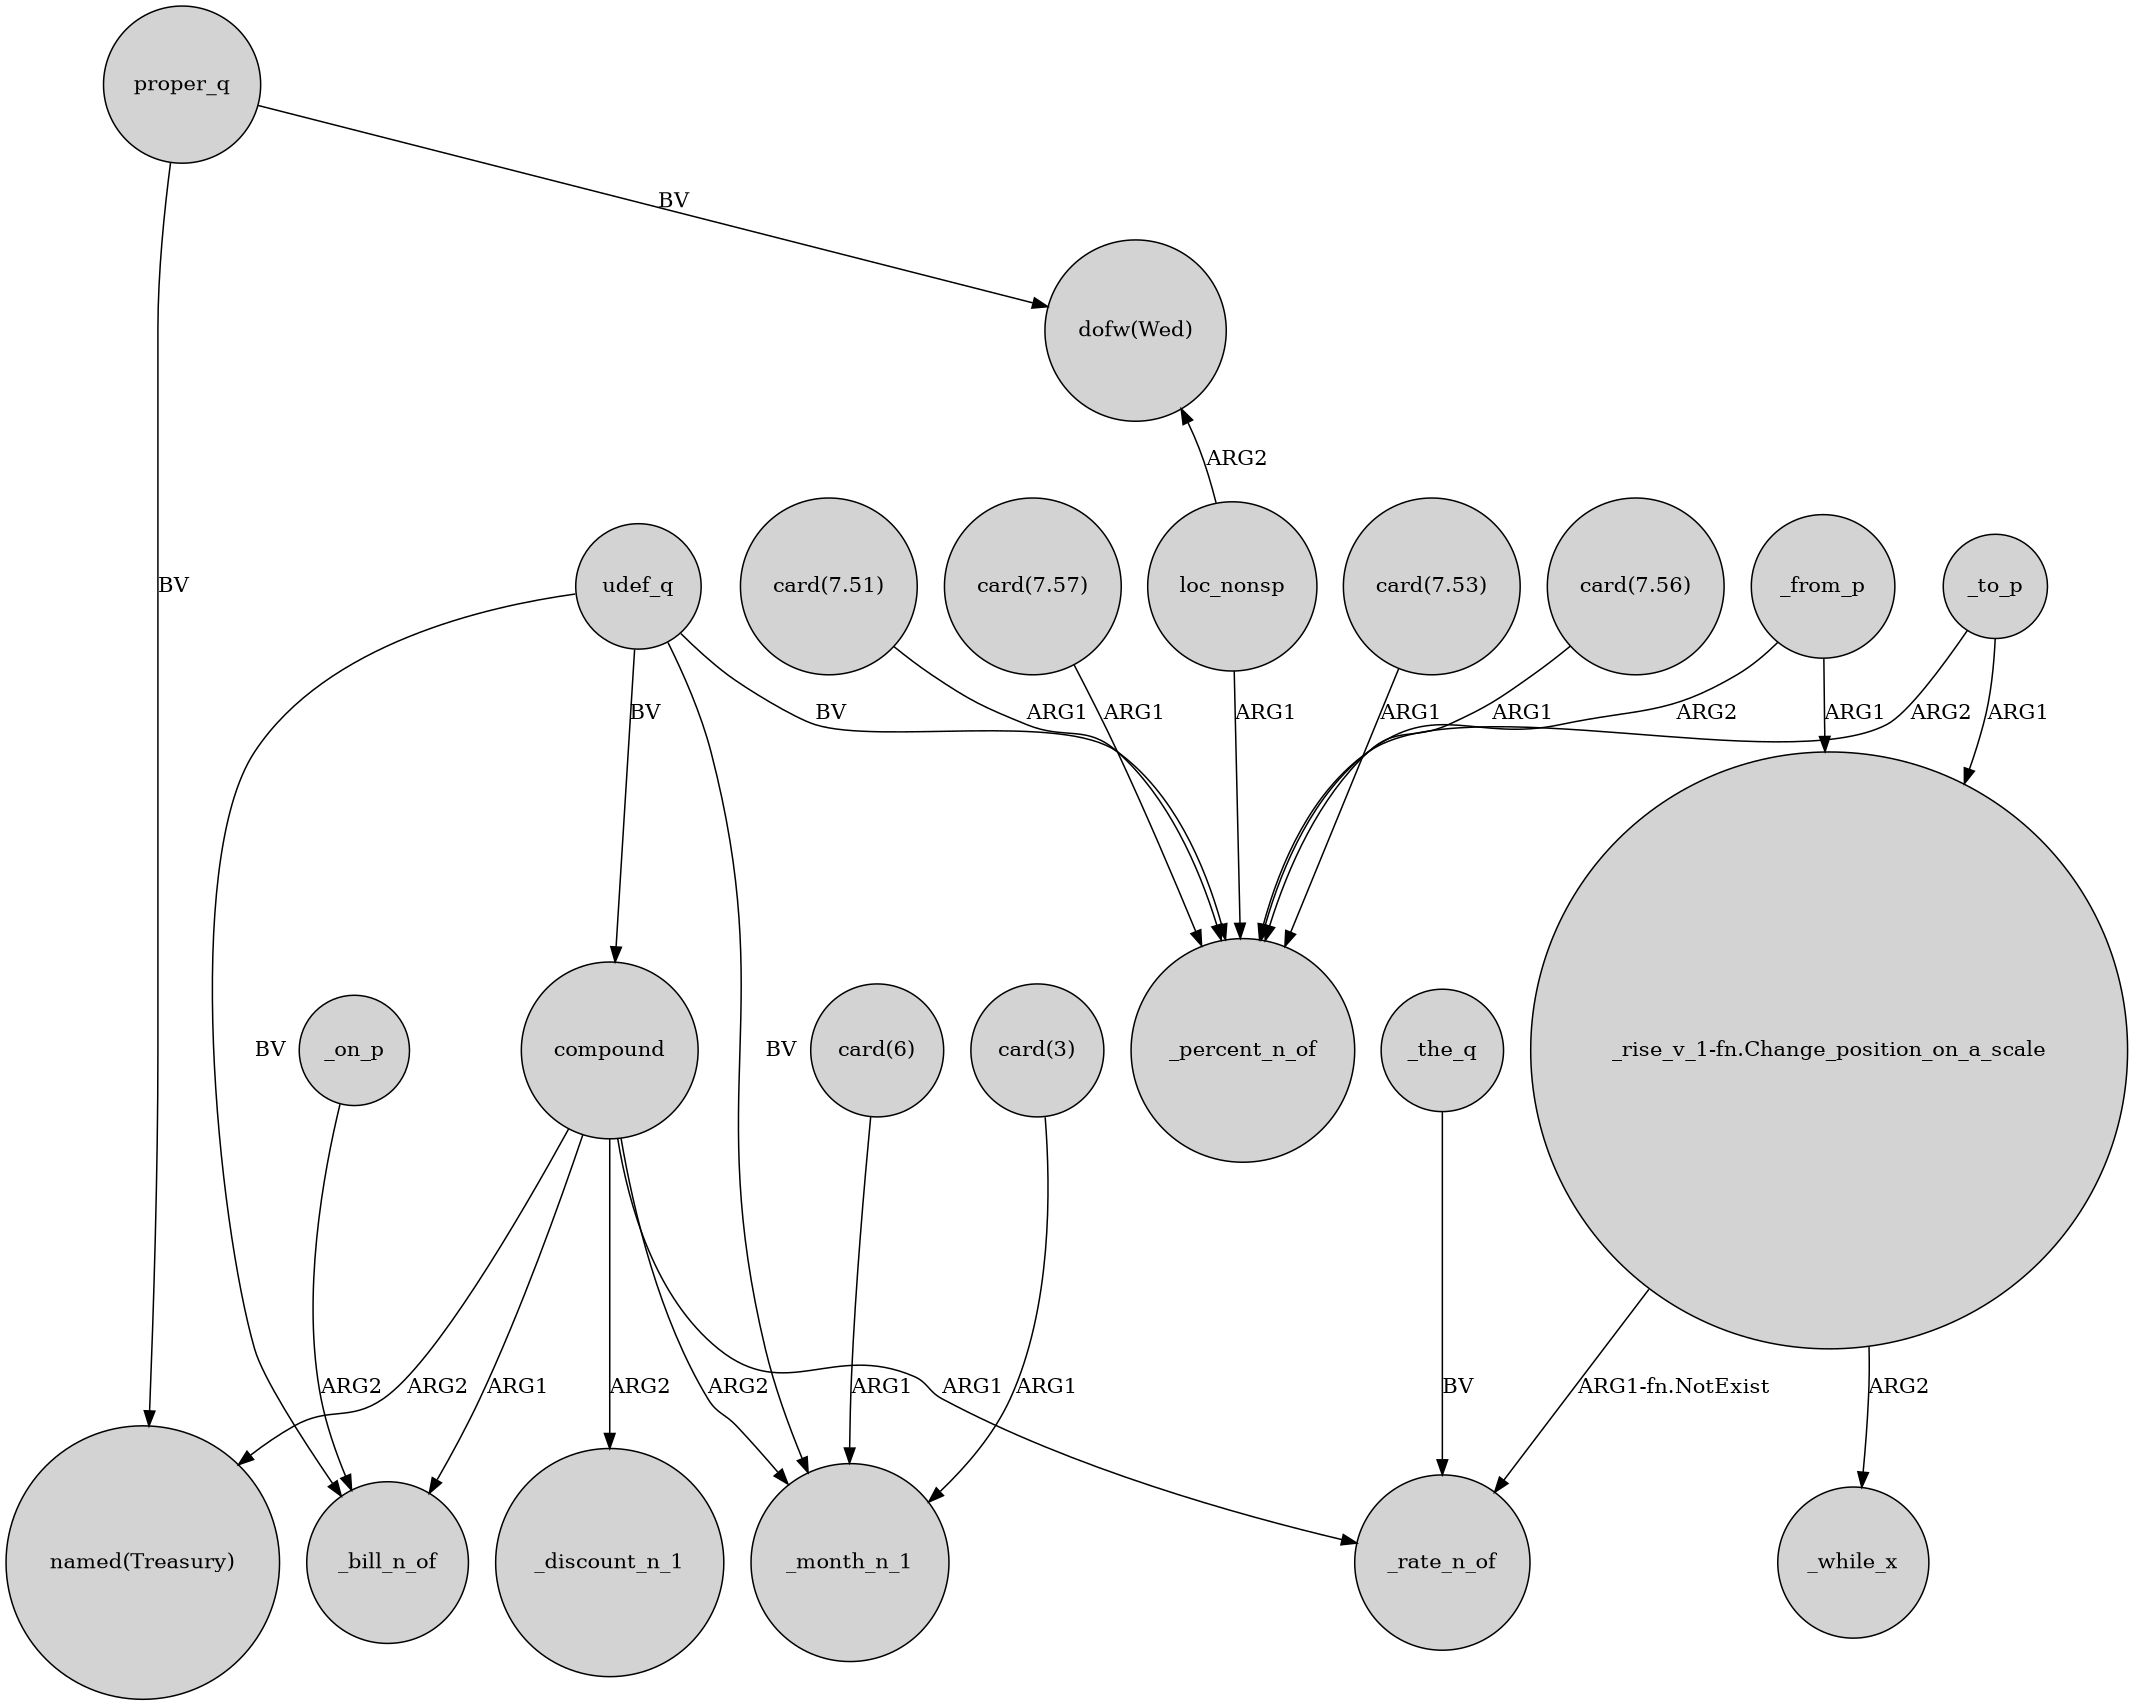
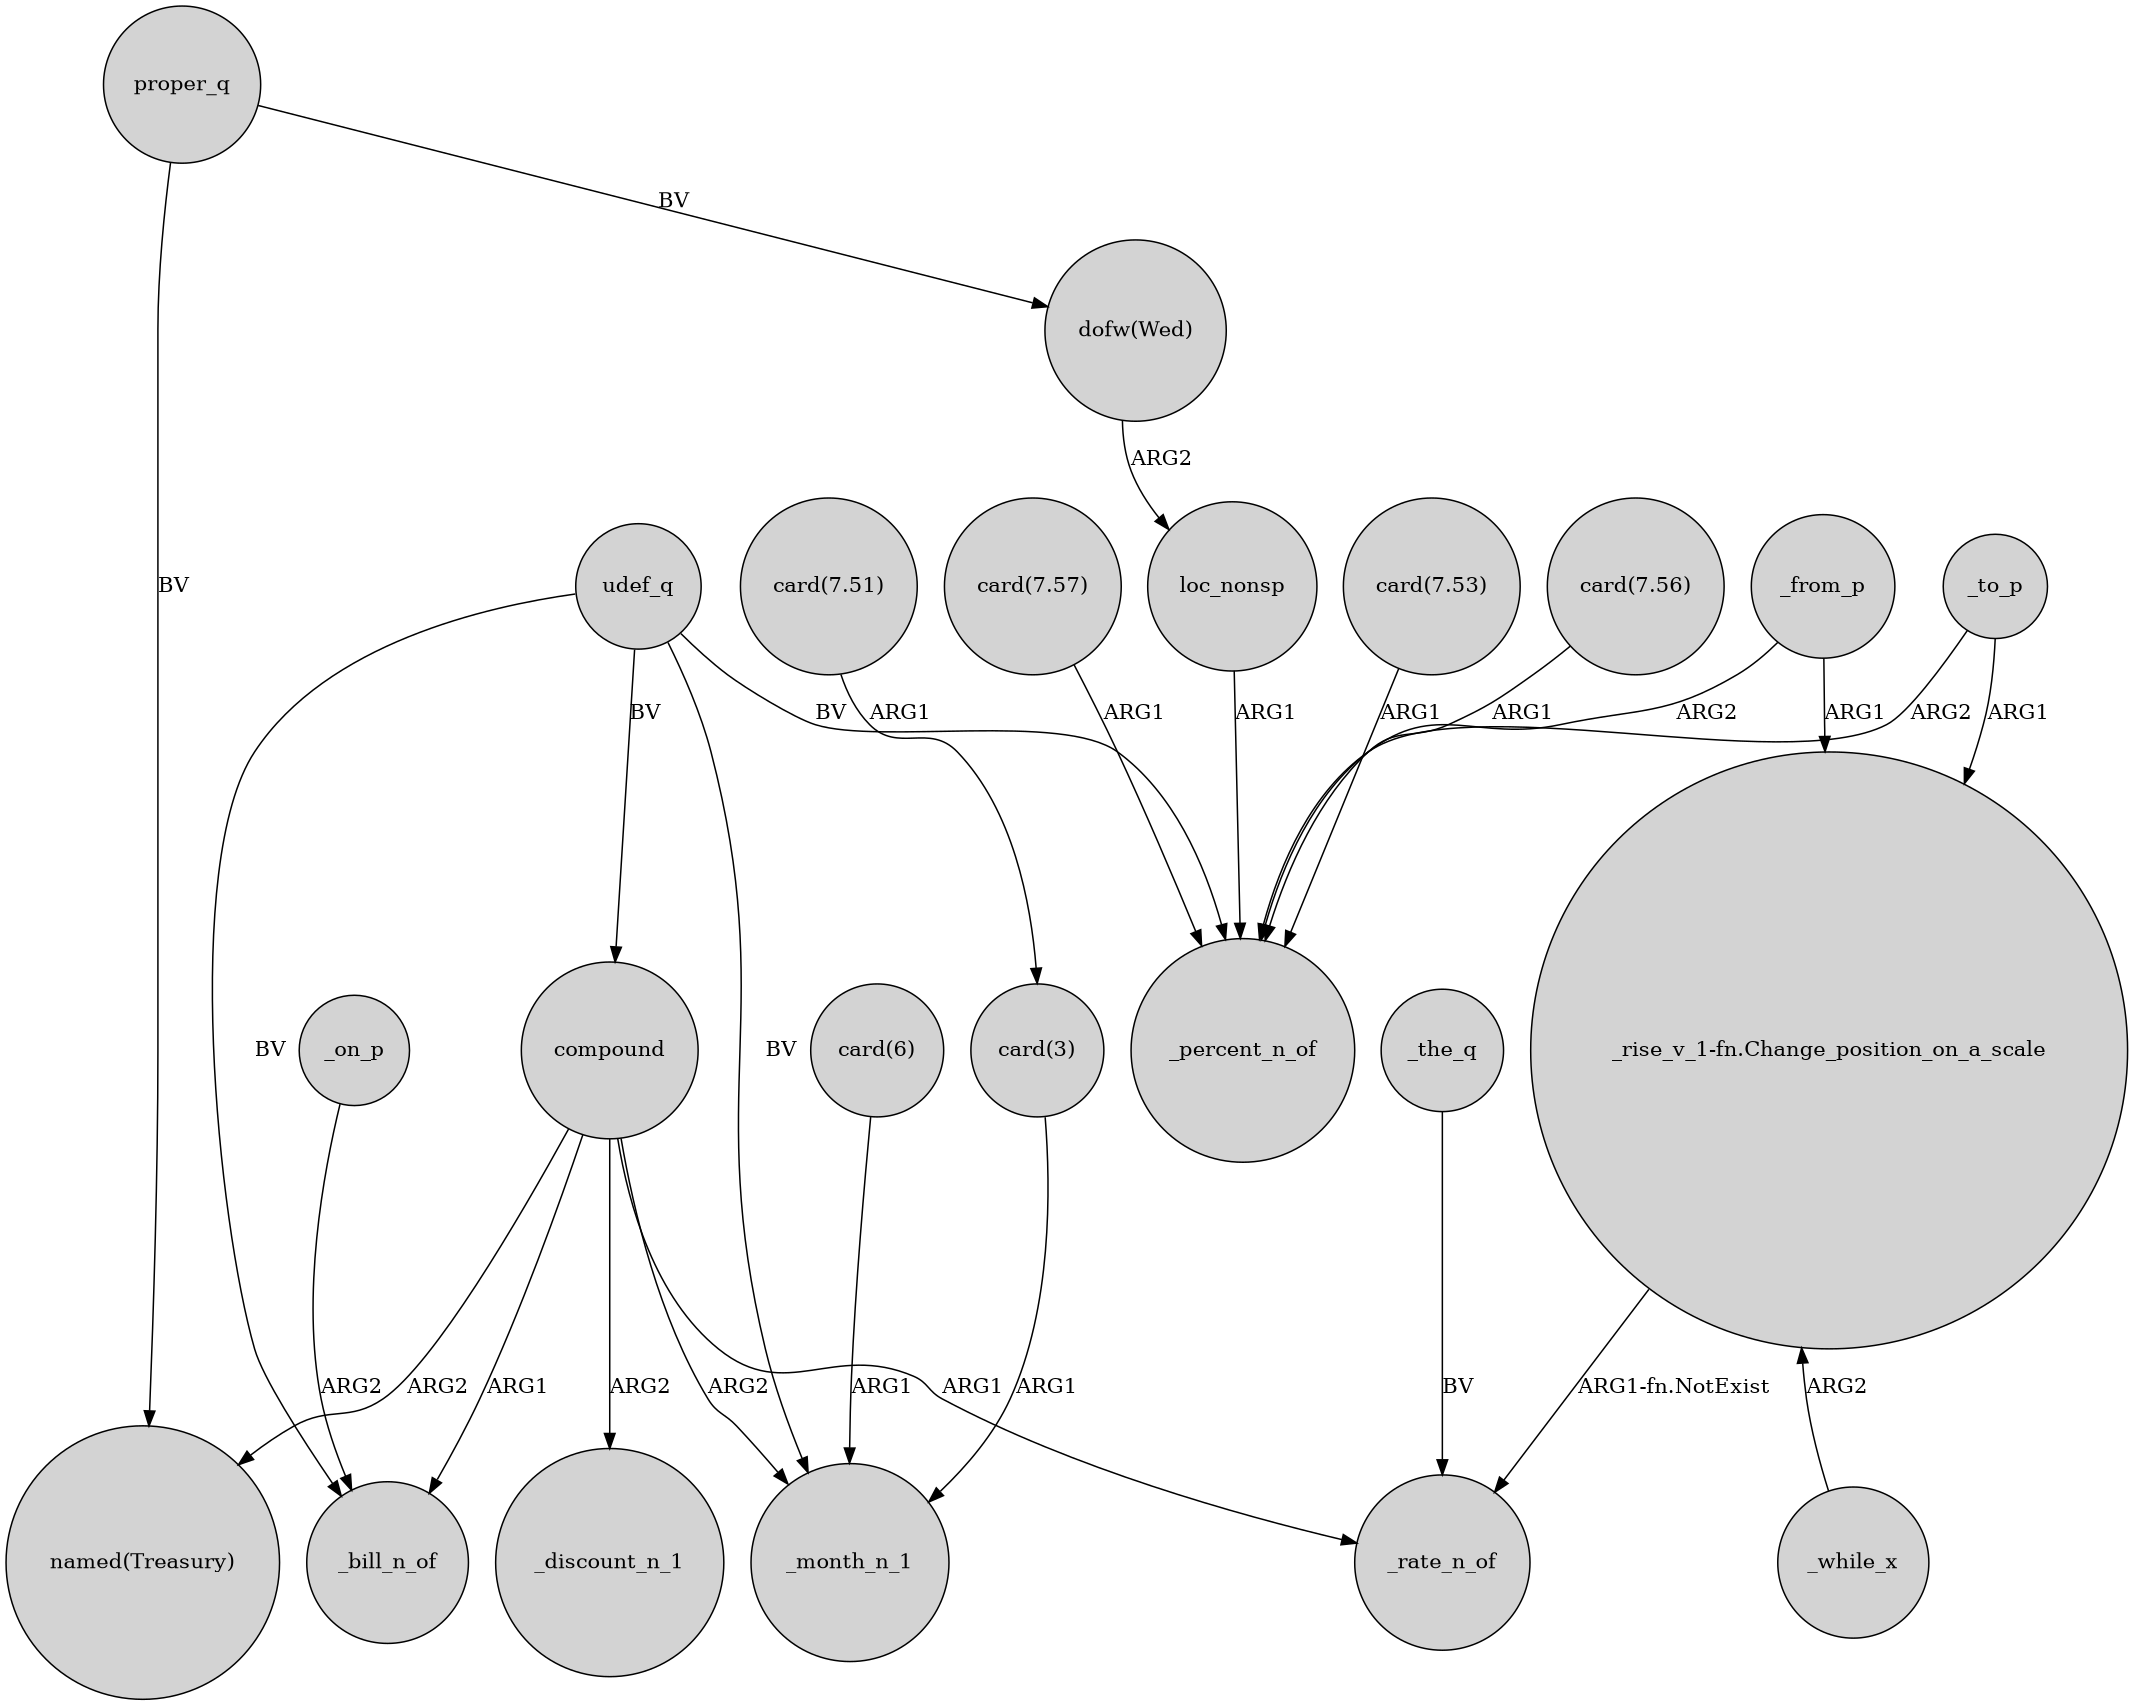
(1204, 462) -> (1132, 473)
(1020, 722) -> (982, 784)
(1868, 1409) -> (1812, 1428)
